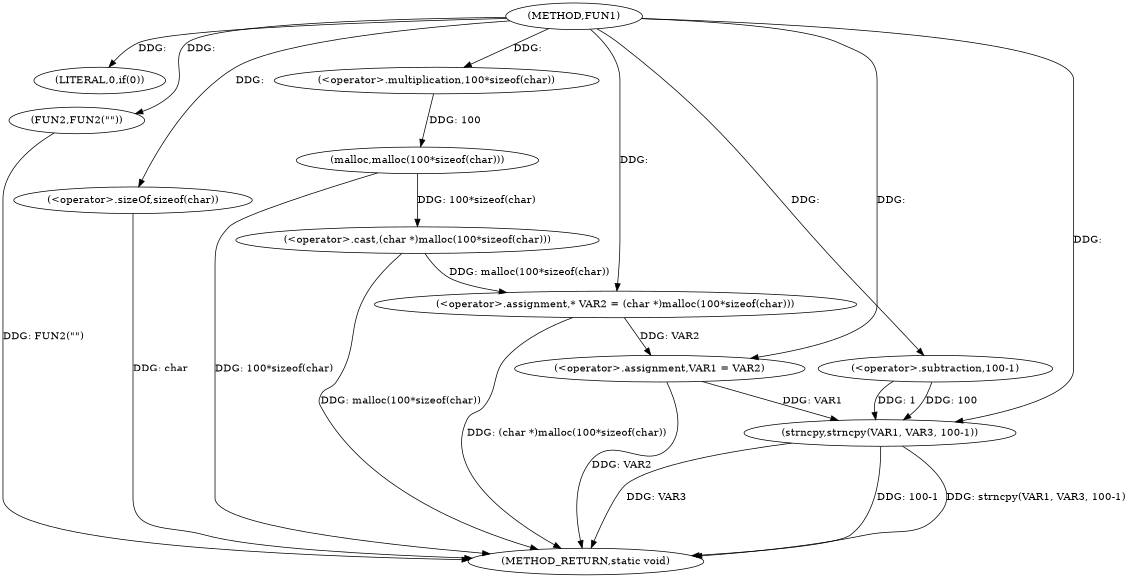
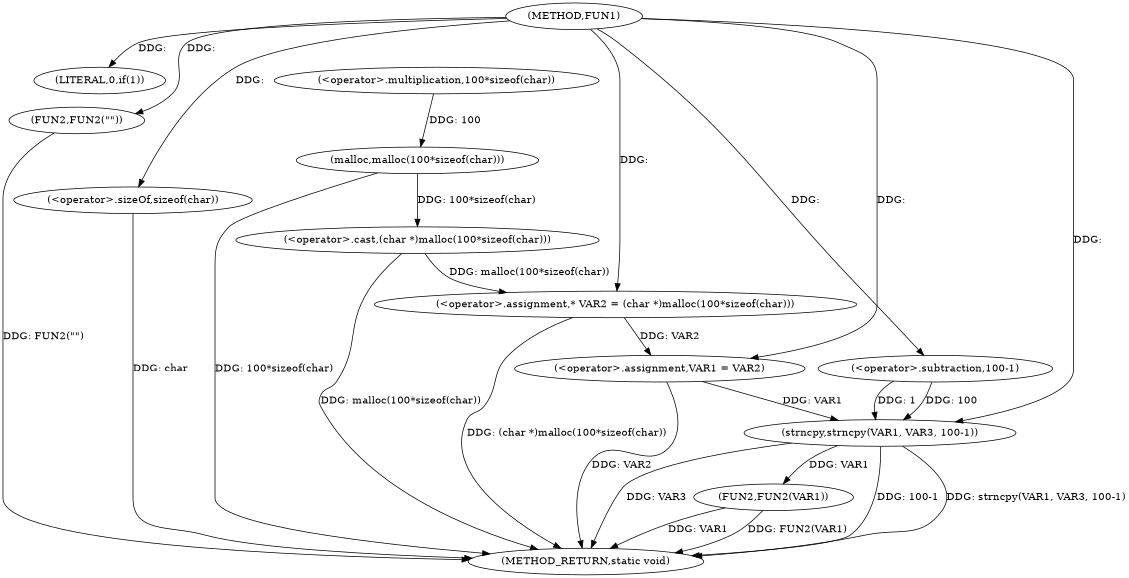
(510, 46) -> none
(100, 81) -> (100, 81)
none -> (774, 497)
